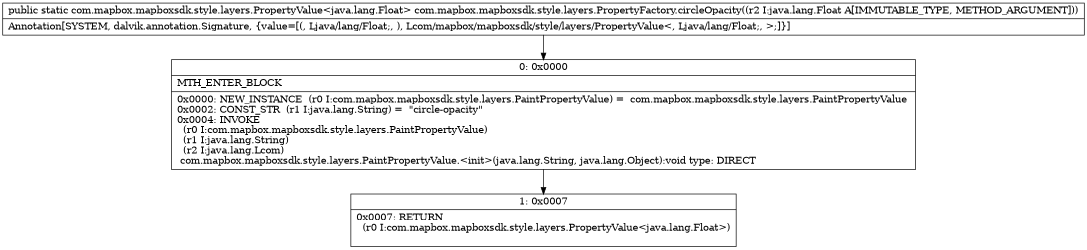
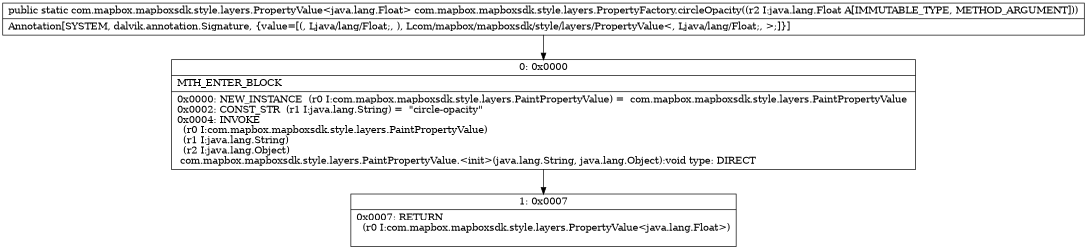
(230, 151) -> (234, 151)
